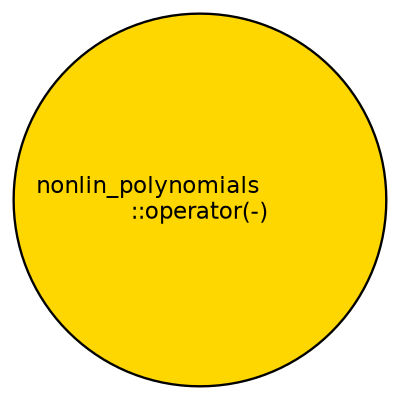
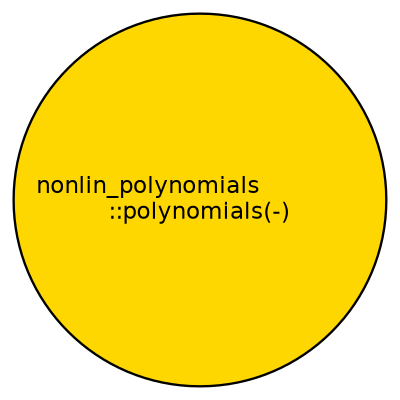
(200, 200) -> (200, 200)
